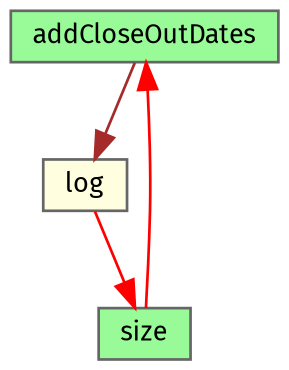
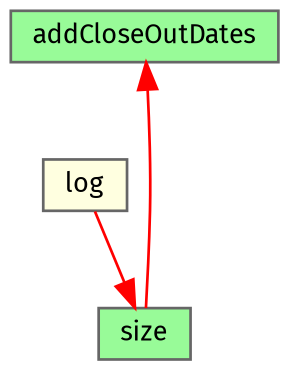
(120, 98) -> none
